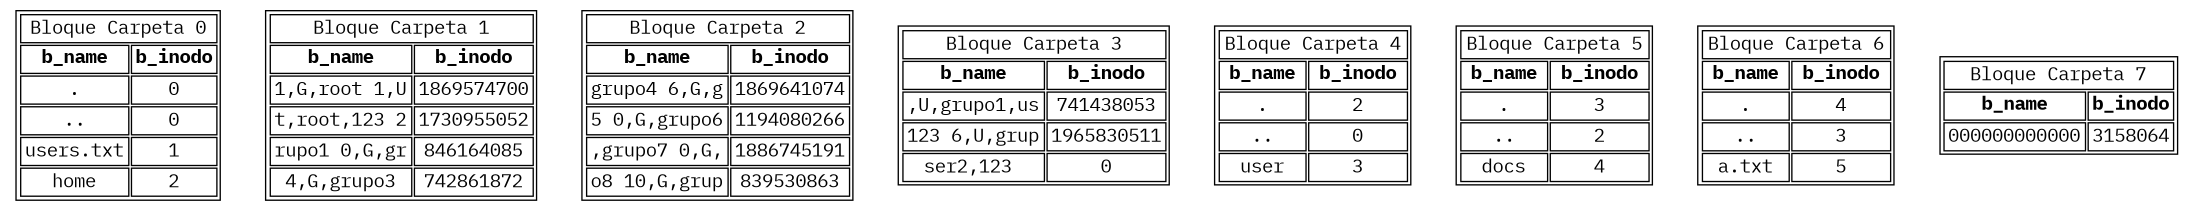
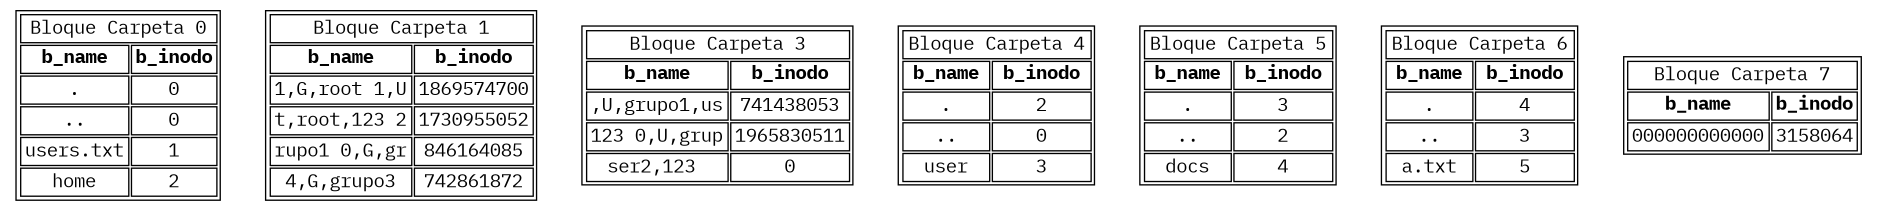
(717, 105) -> none
(974, 136) -> (657, 136)
